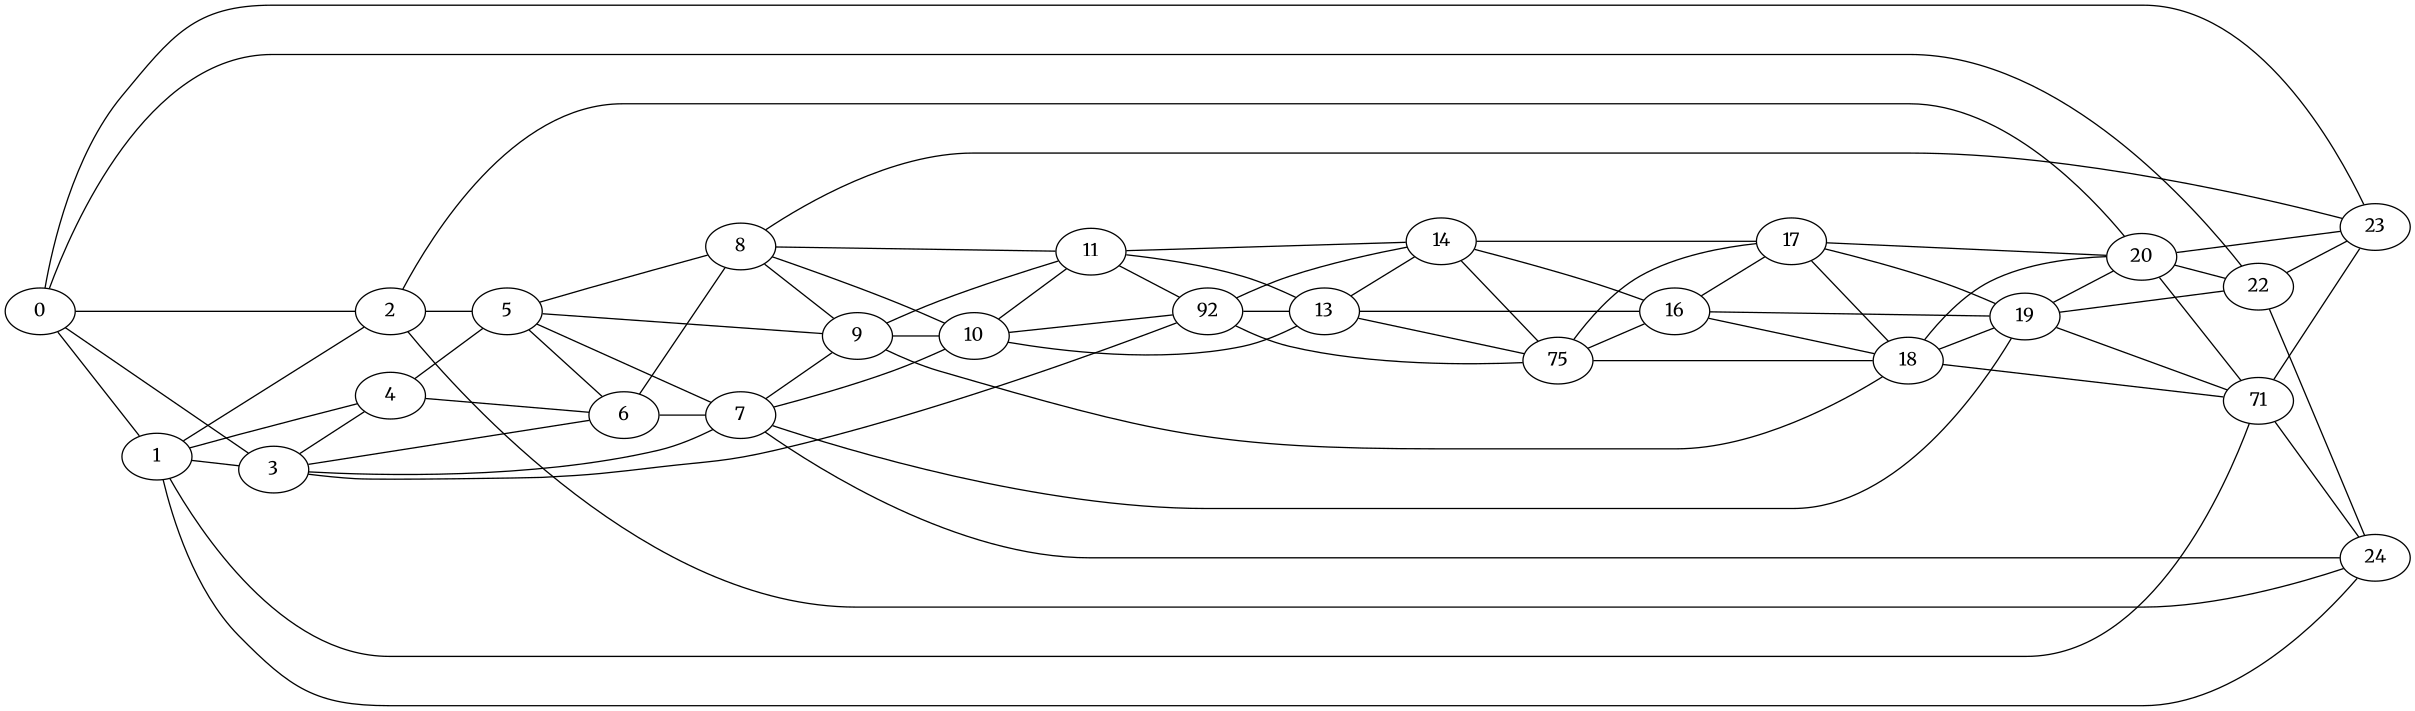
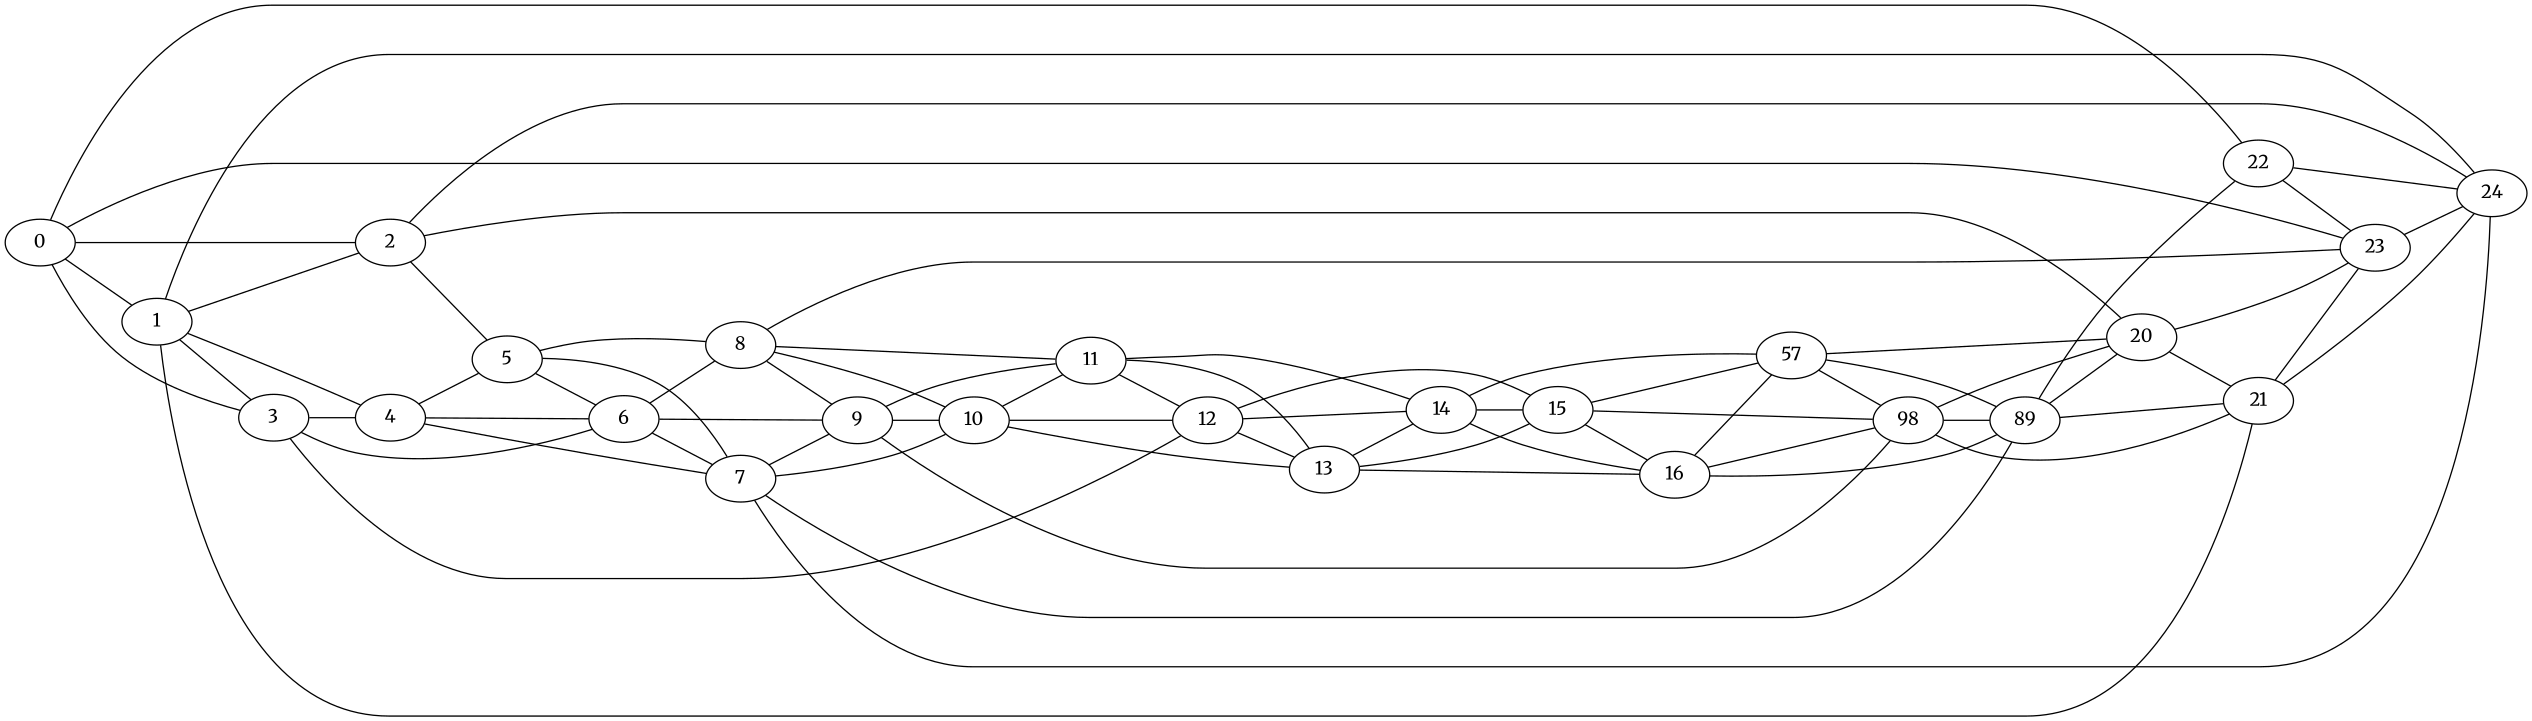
none -> (2434, 221)
(1791, 241) -> (1791, 355)
(2200, 272) -> none
(1208, 311) -> (1208, 420)
(2025, 317) -> (2025, 420)
(676, 323) -> (741, 420)
(1558, 361) -> (1558, 410)
(1908, 361) -> (1908, 420)
(2258, 401) -> (2258, 401)
(524, 470) -> (565, 450)
